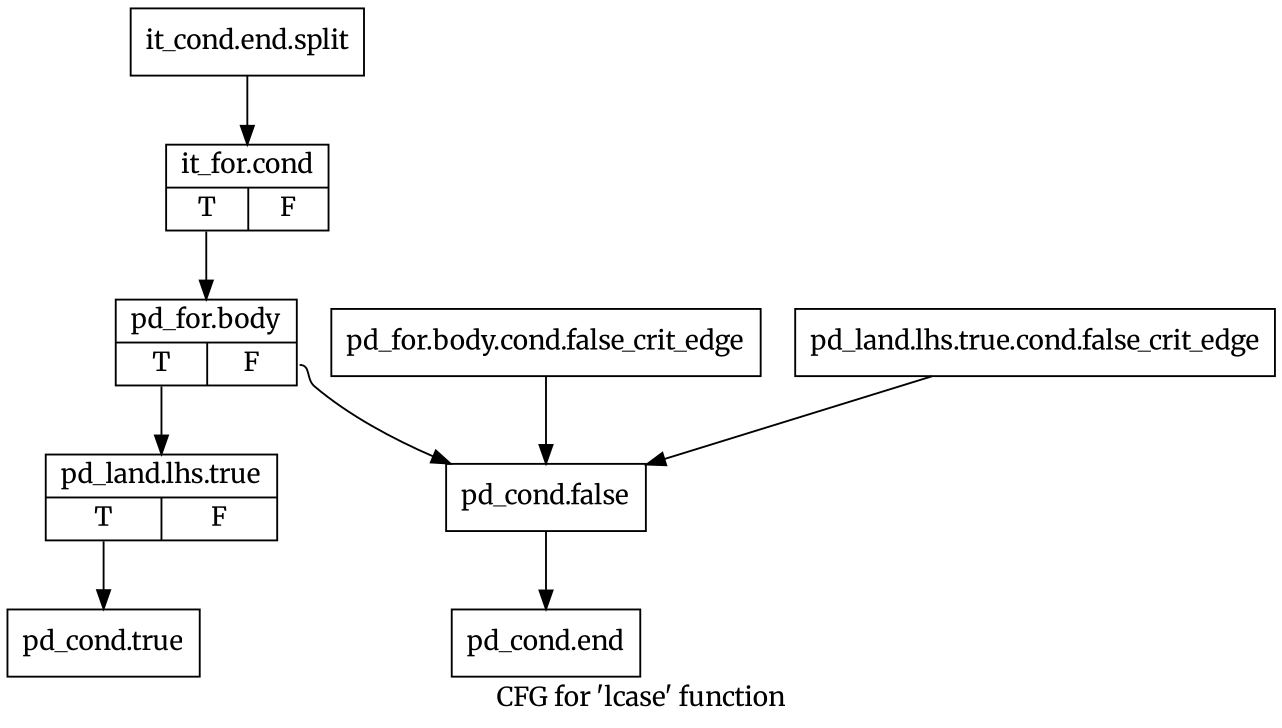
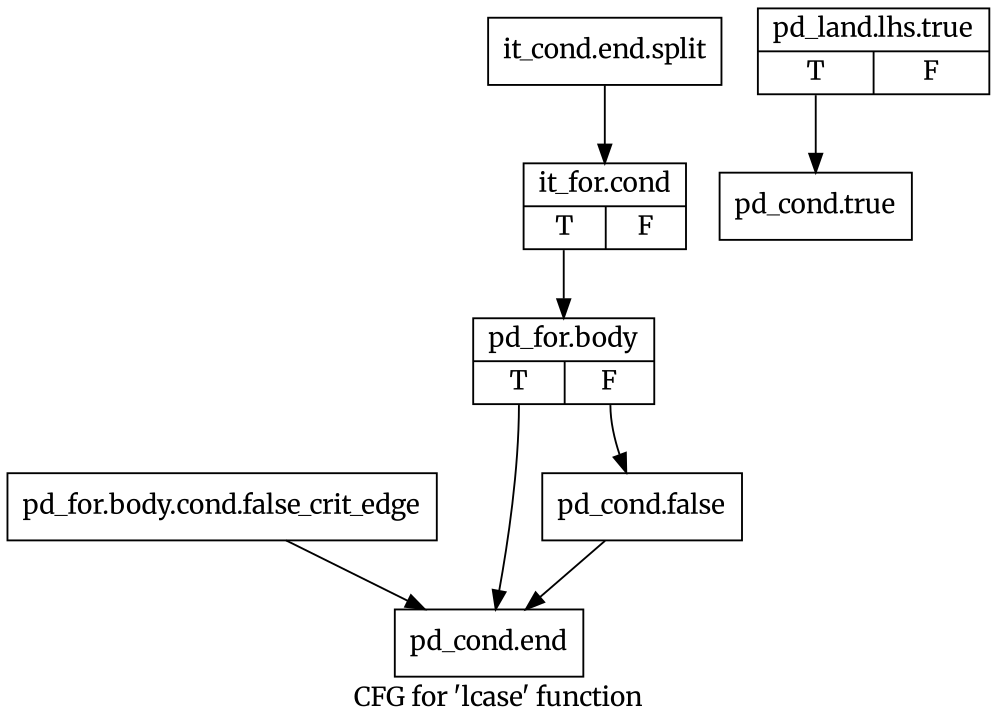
(1035, 343) -> none
(161, 411) -> (513, 498)
(546, 411) -> (347, 571)
